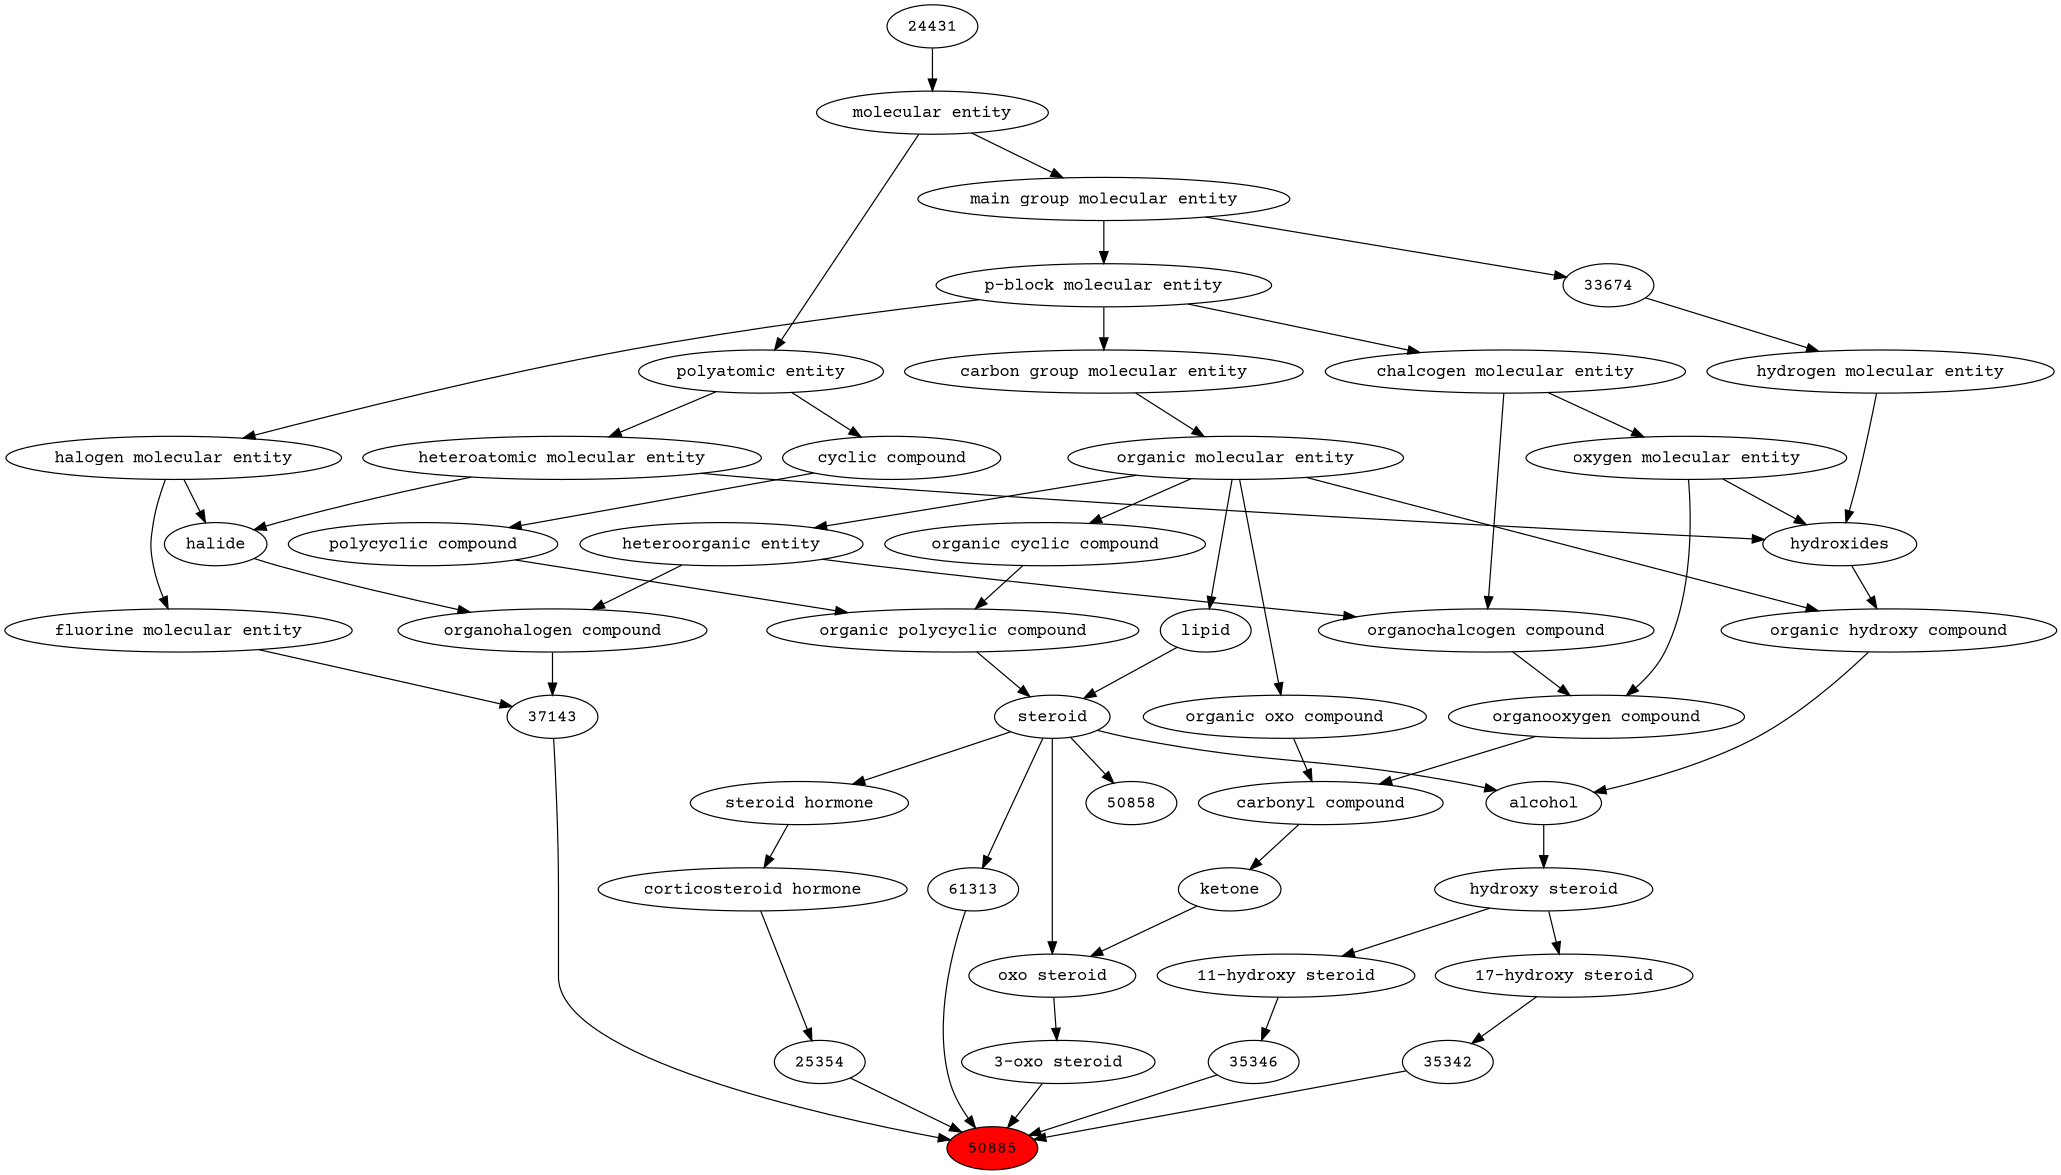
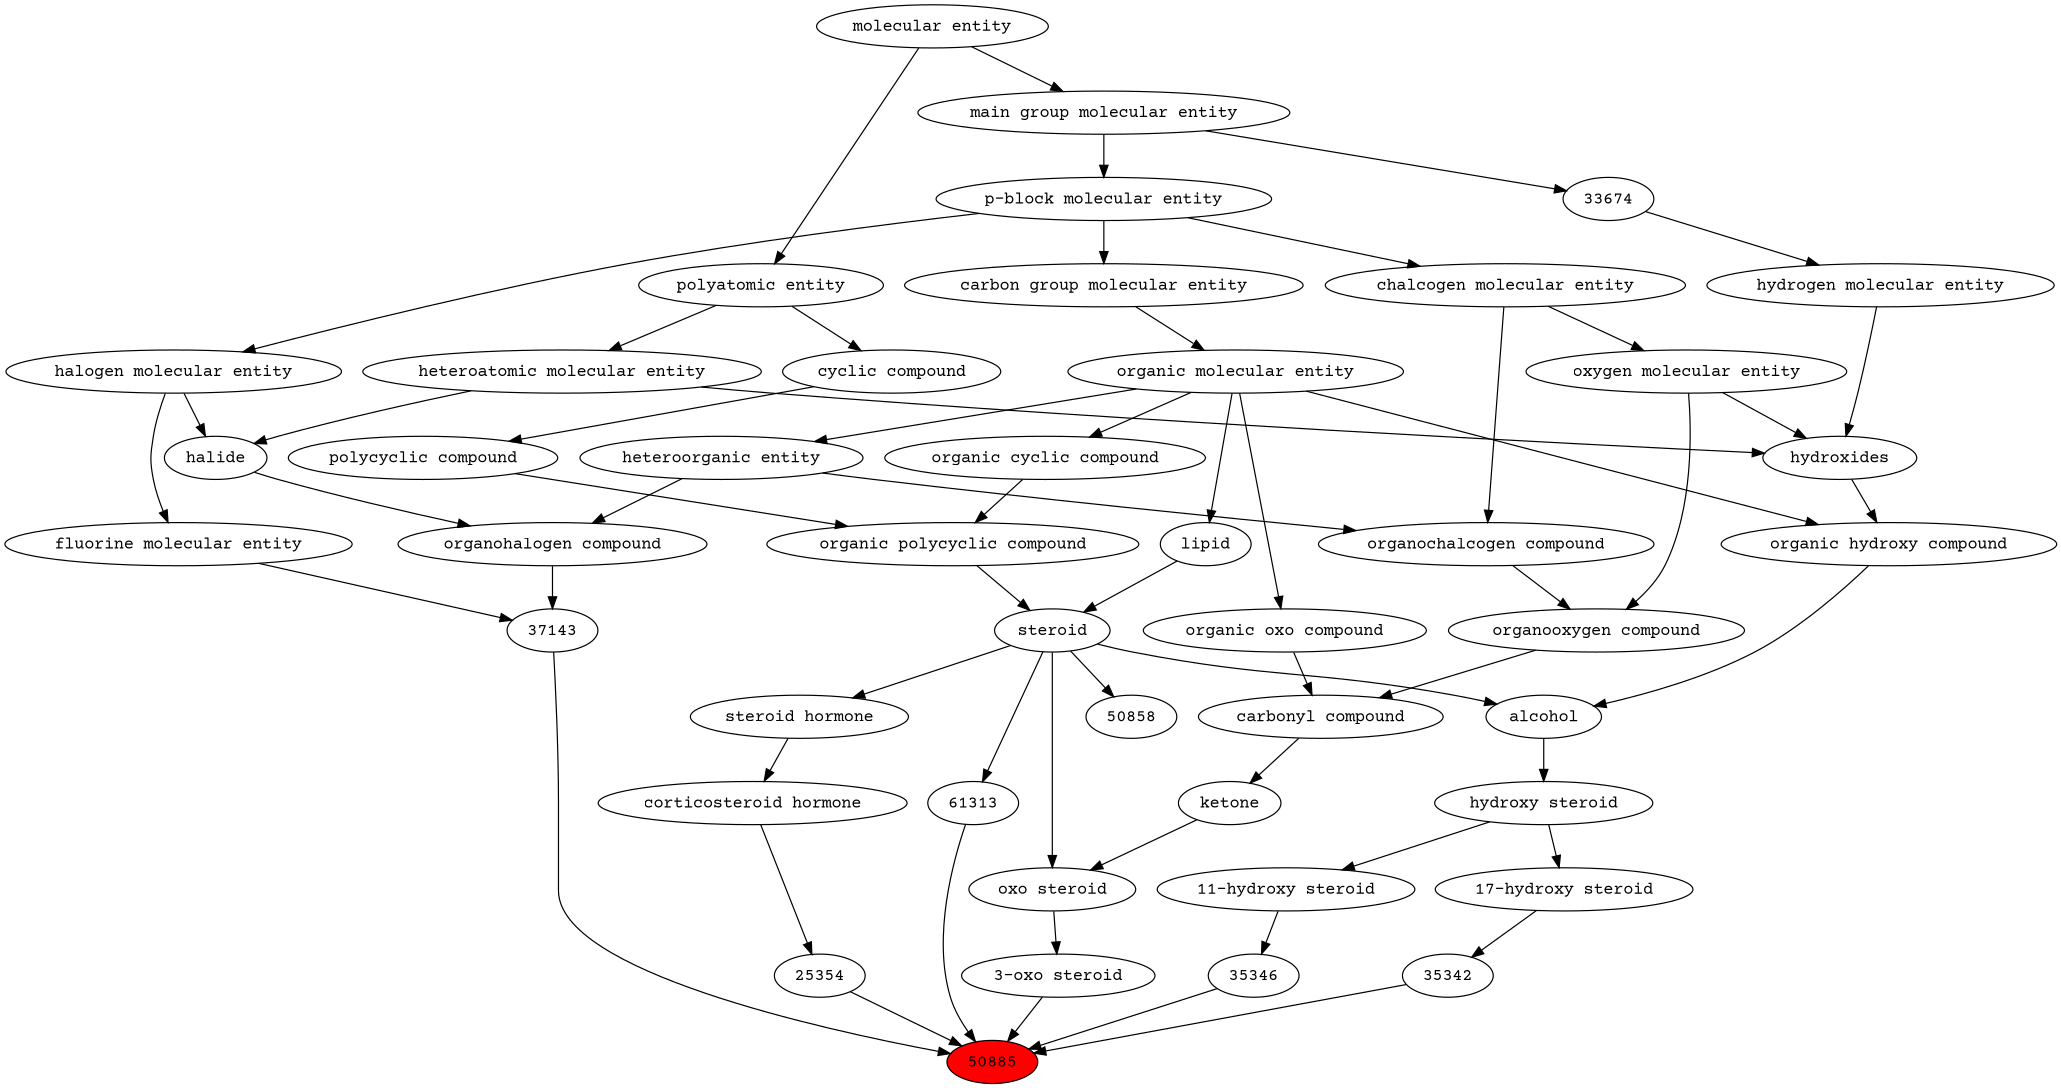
(932, 26) -> none
